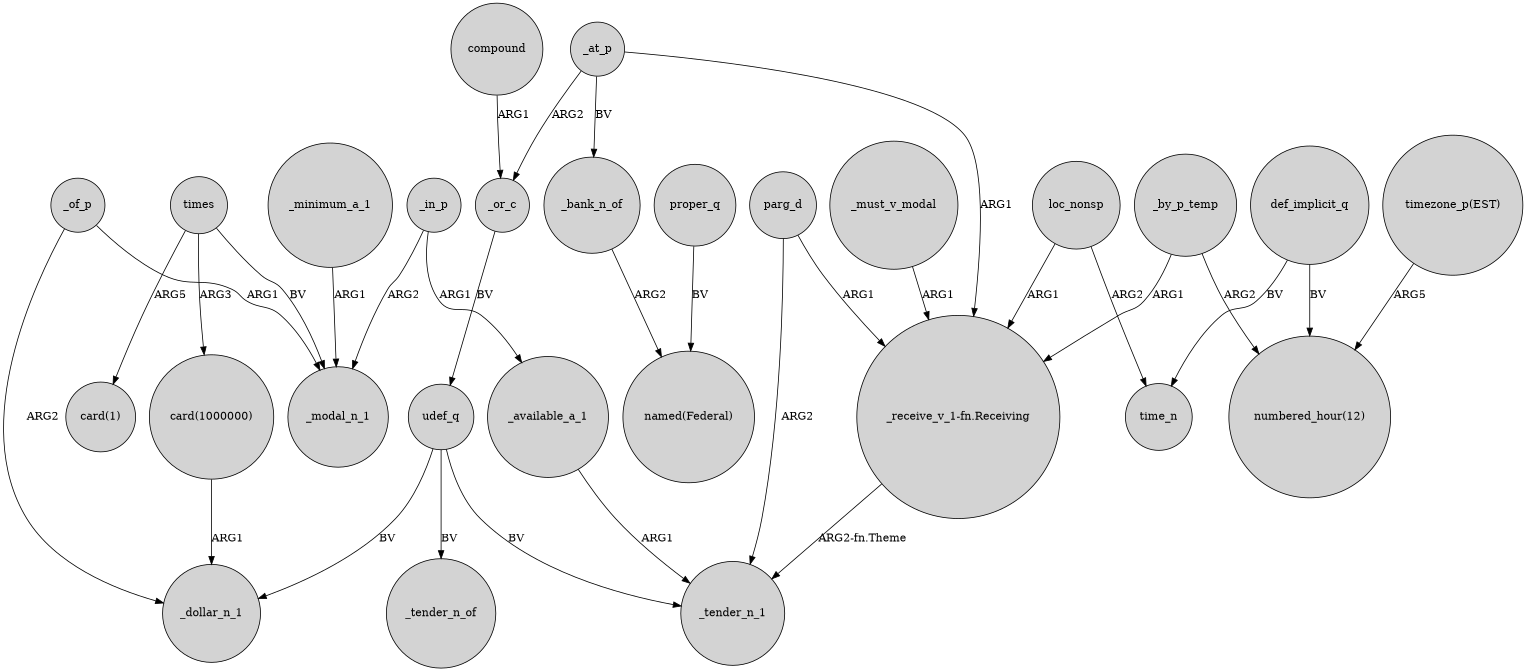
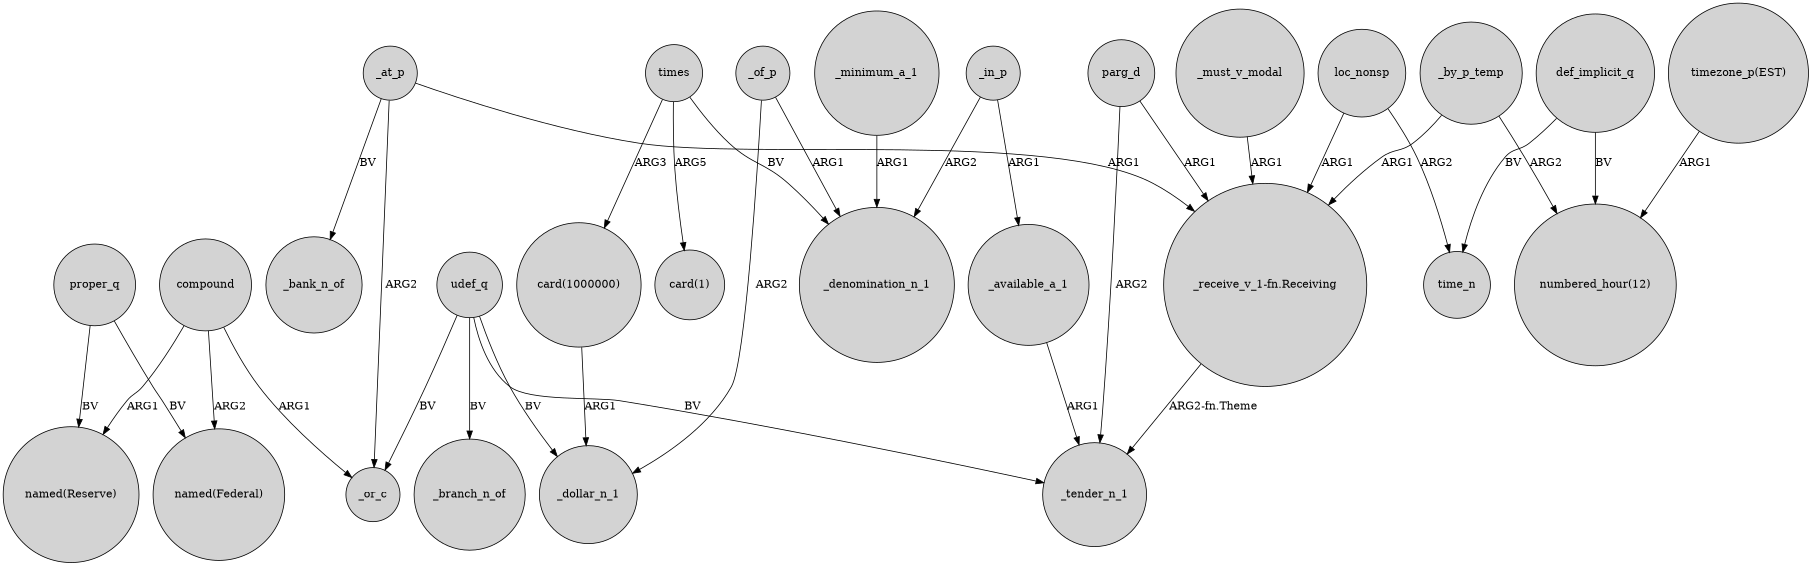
(1410, 295) -> (1696, 163)
(635, 299) -> (211, 376)
(474, 304) -> (424, 390)
(338, 417) -> (877, 285)
none -> (71, 495)
(441, 613) -> (470, 495)
